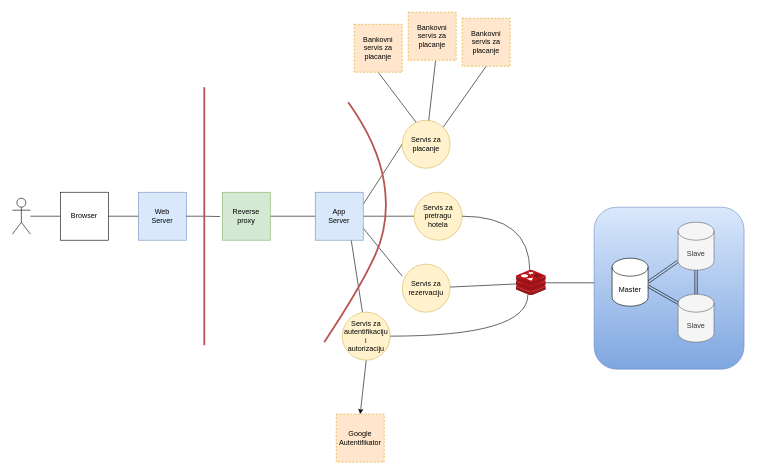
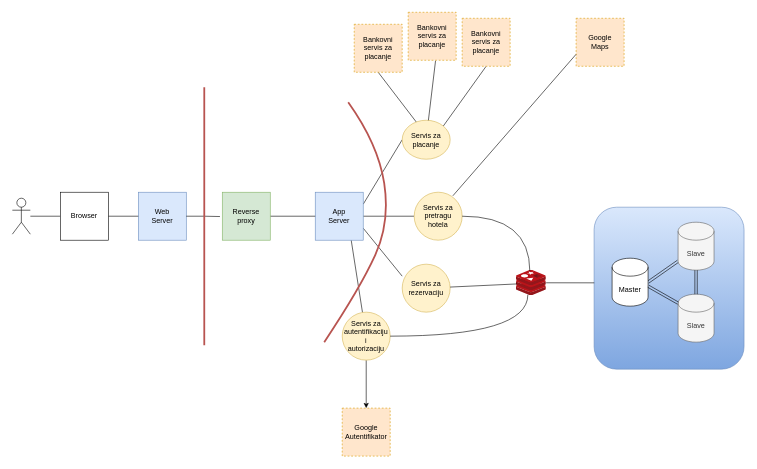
none -> (600, 42)
none -> (514, 125)
(426, 144) -> (426, 140)
(360, 438) -> (366, 432)
